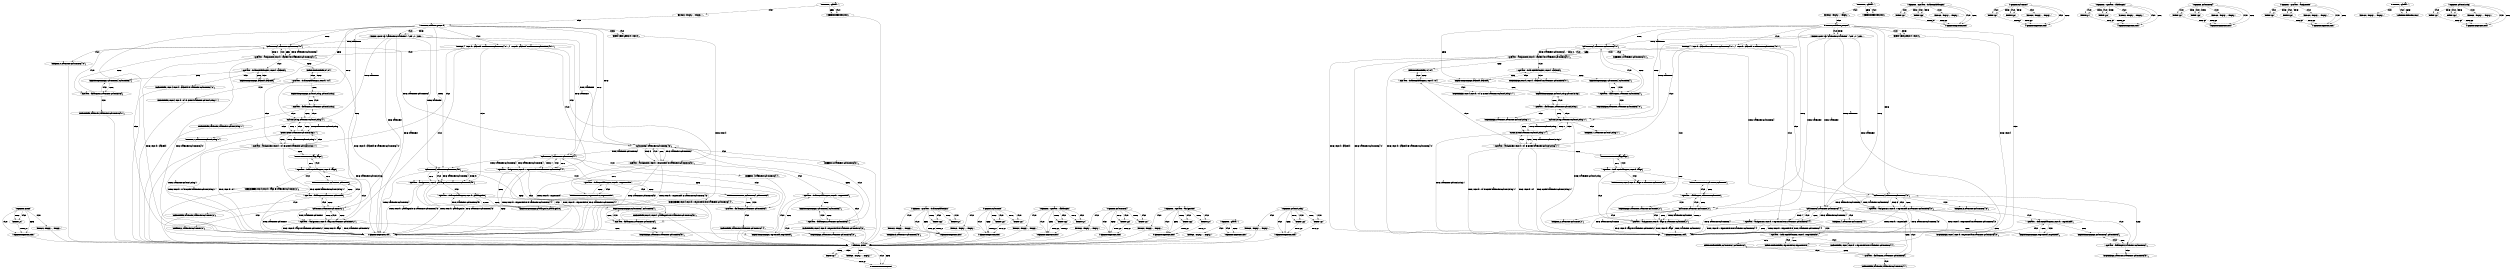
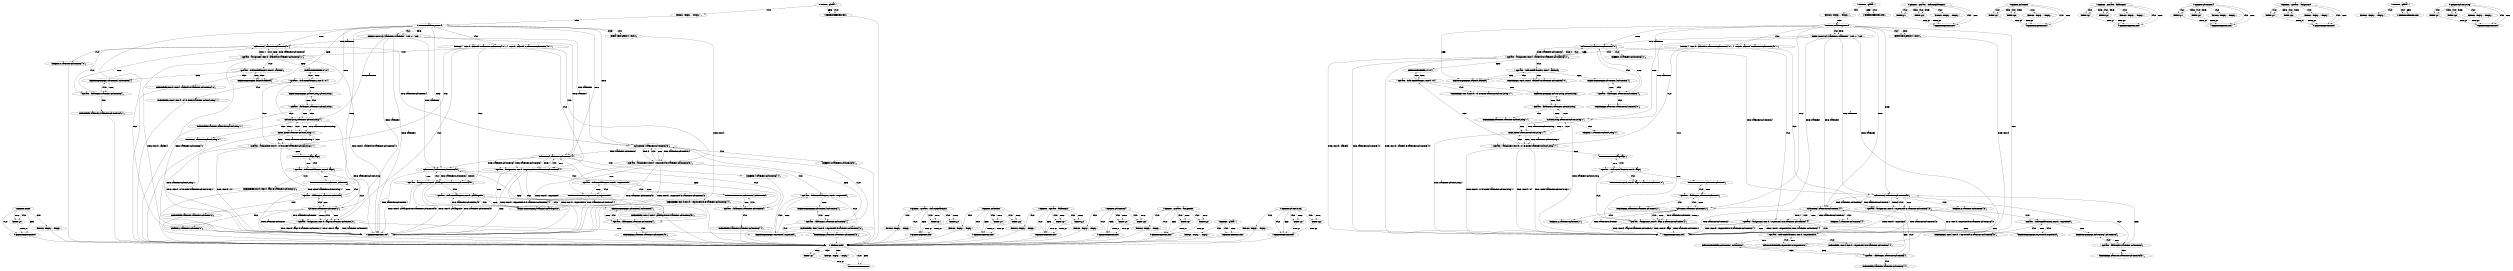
(486, 202) -> (485, 202)
(904, 235) -> none
